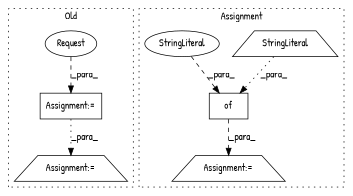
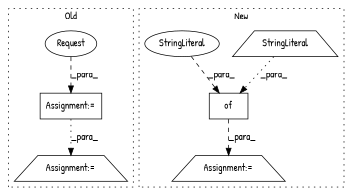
(242, 17) -> (242, 17)
